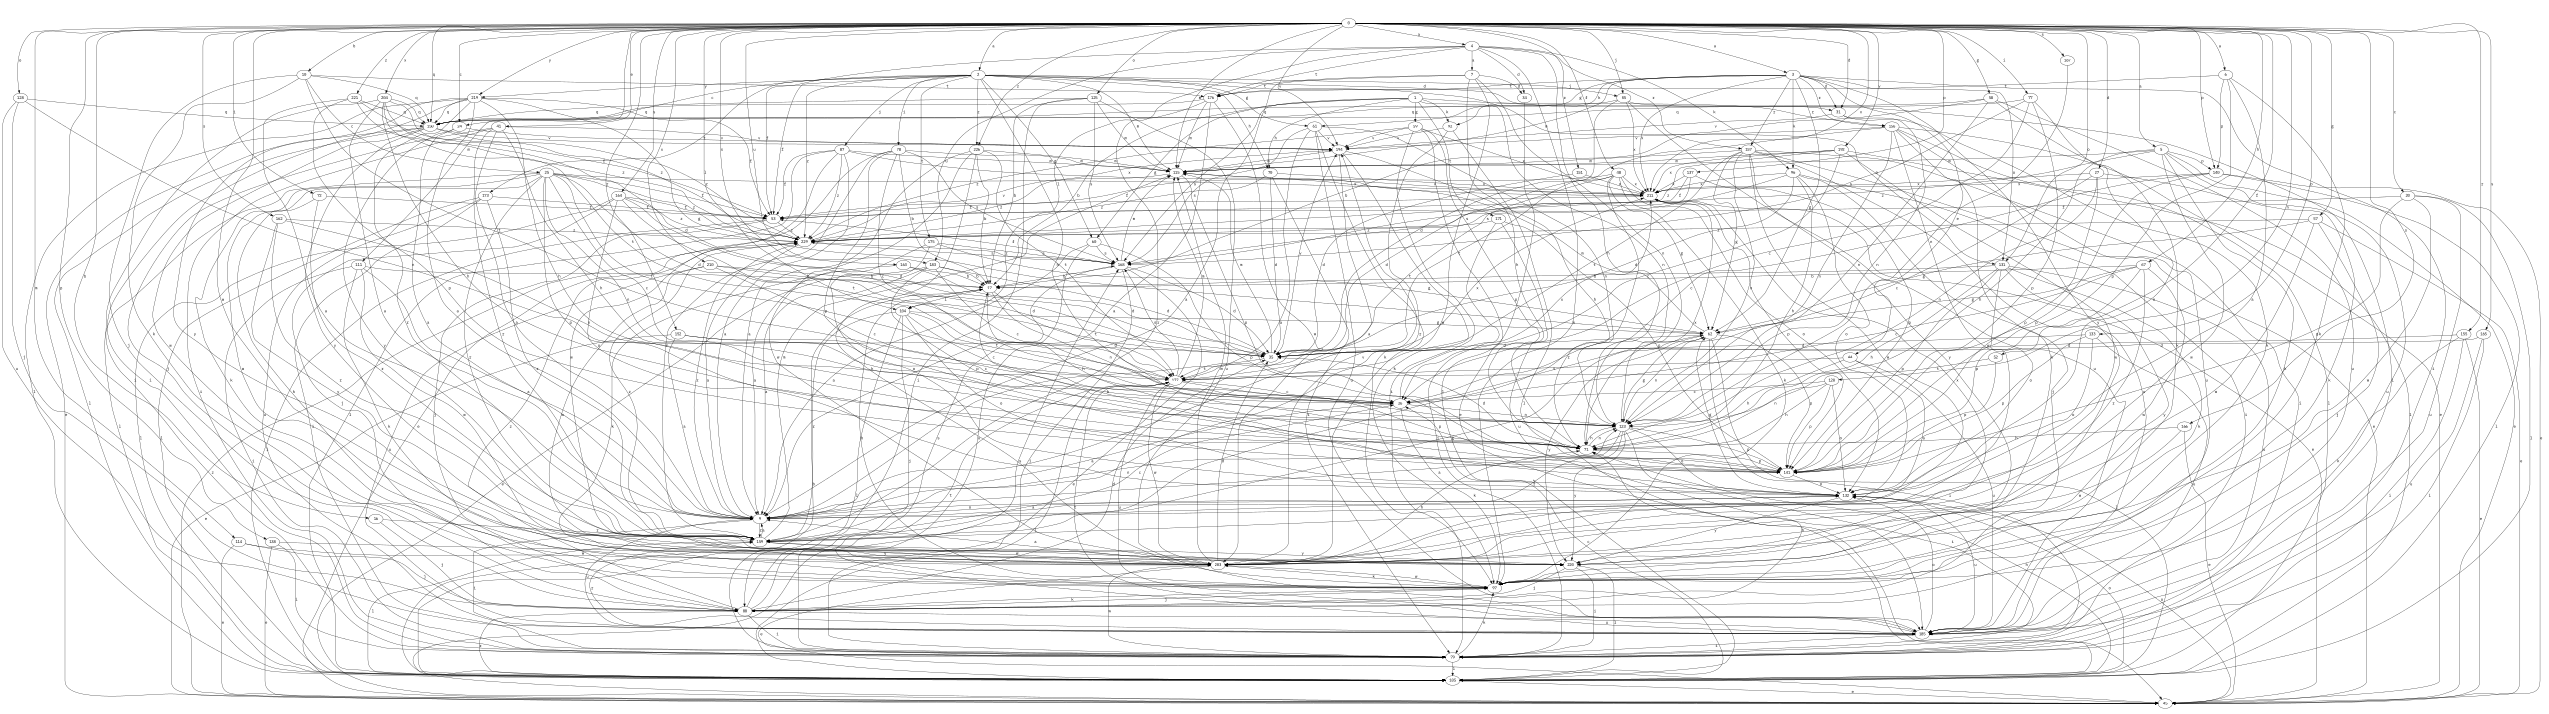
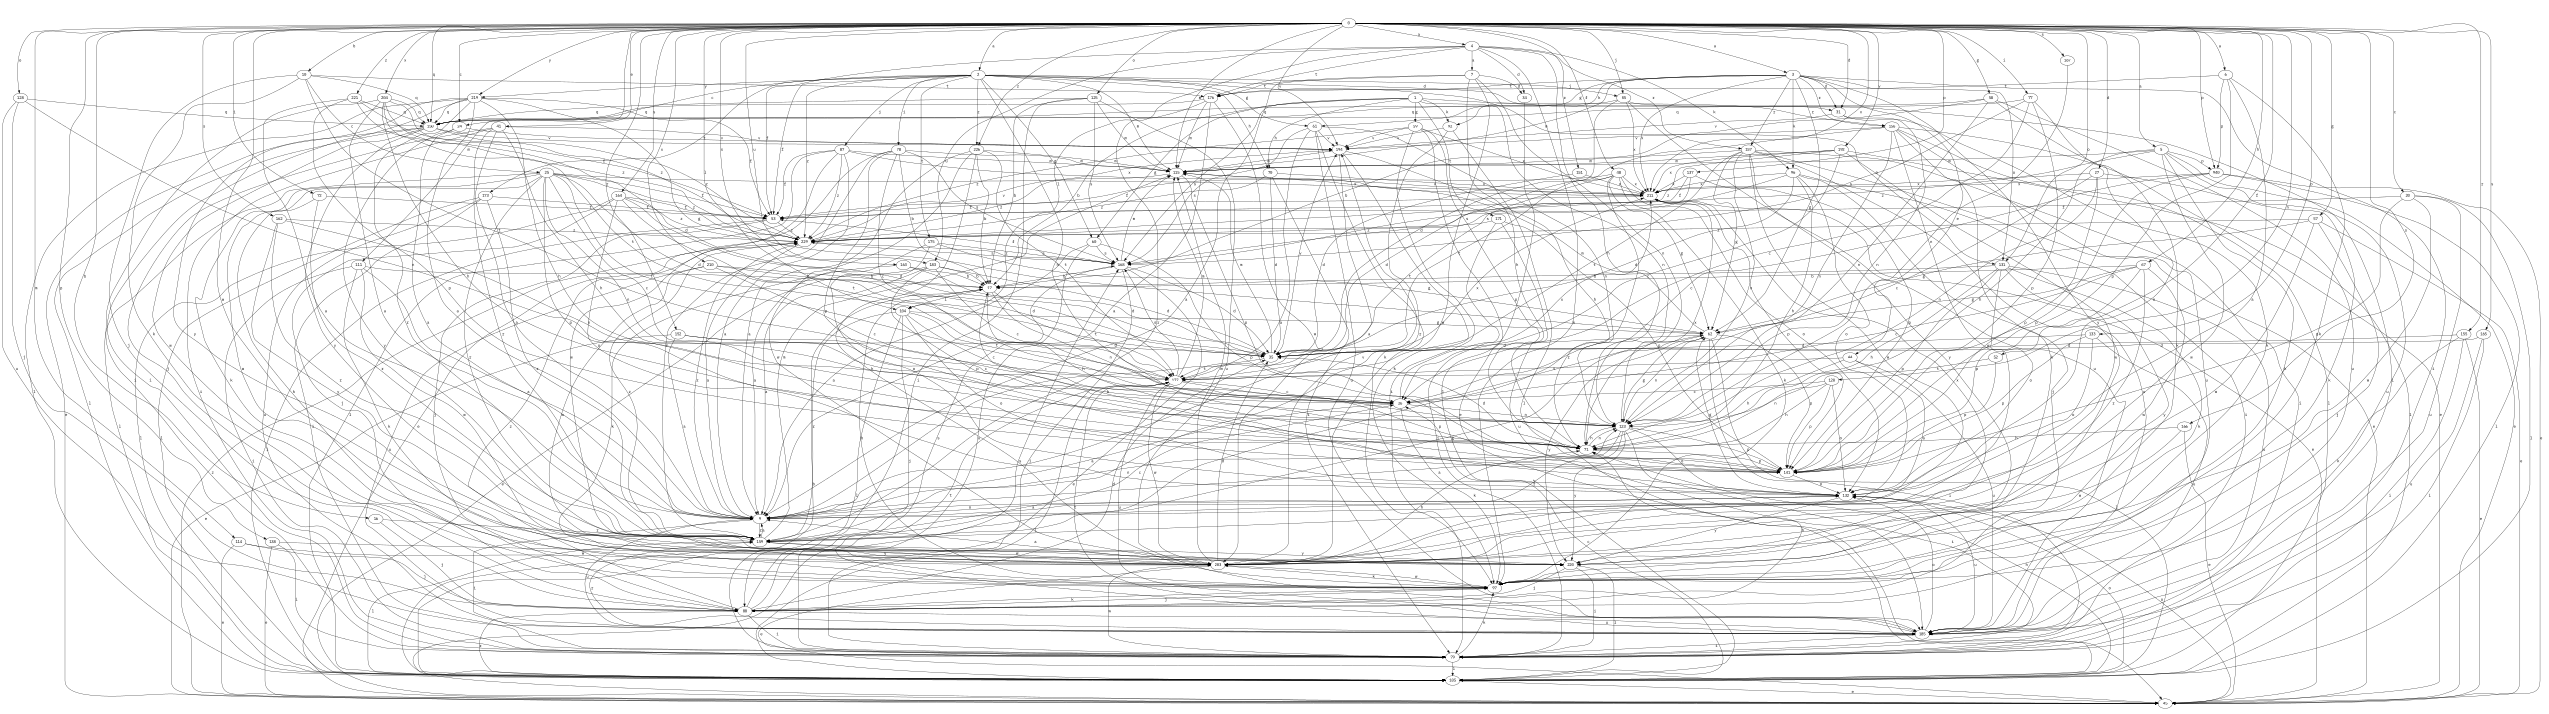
(2216, 173) -> (2216, 173)
